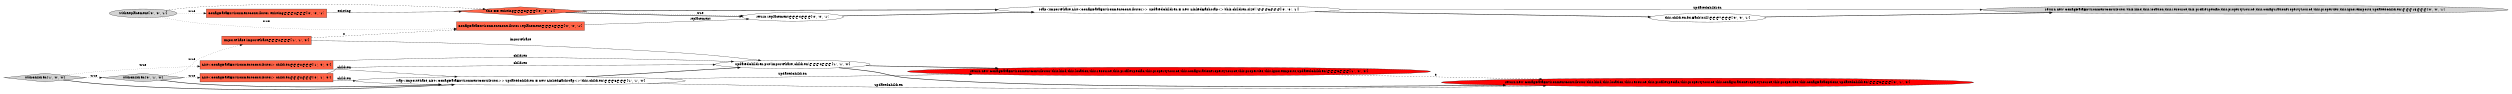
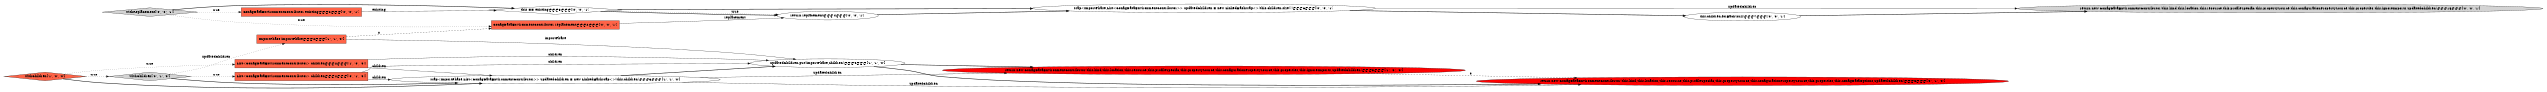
(324, 4) -> (342, 5)
(520, 11) -> (555, 10)
(143, 13) -> (150, 12)
(192, 60) -> (216, 57)
(45, 78) -> (45, 76)
